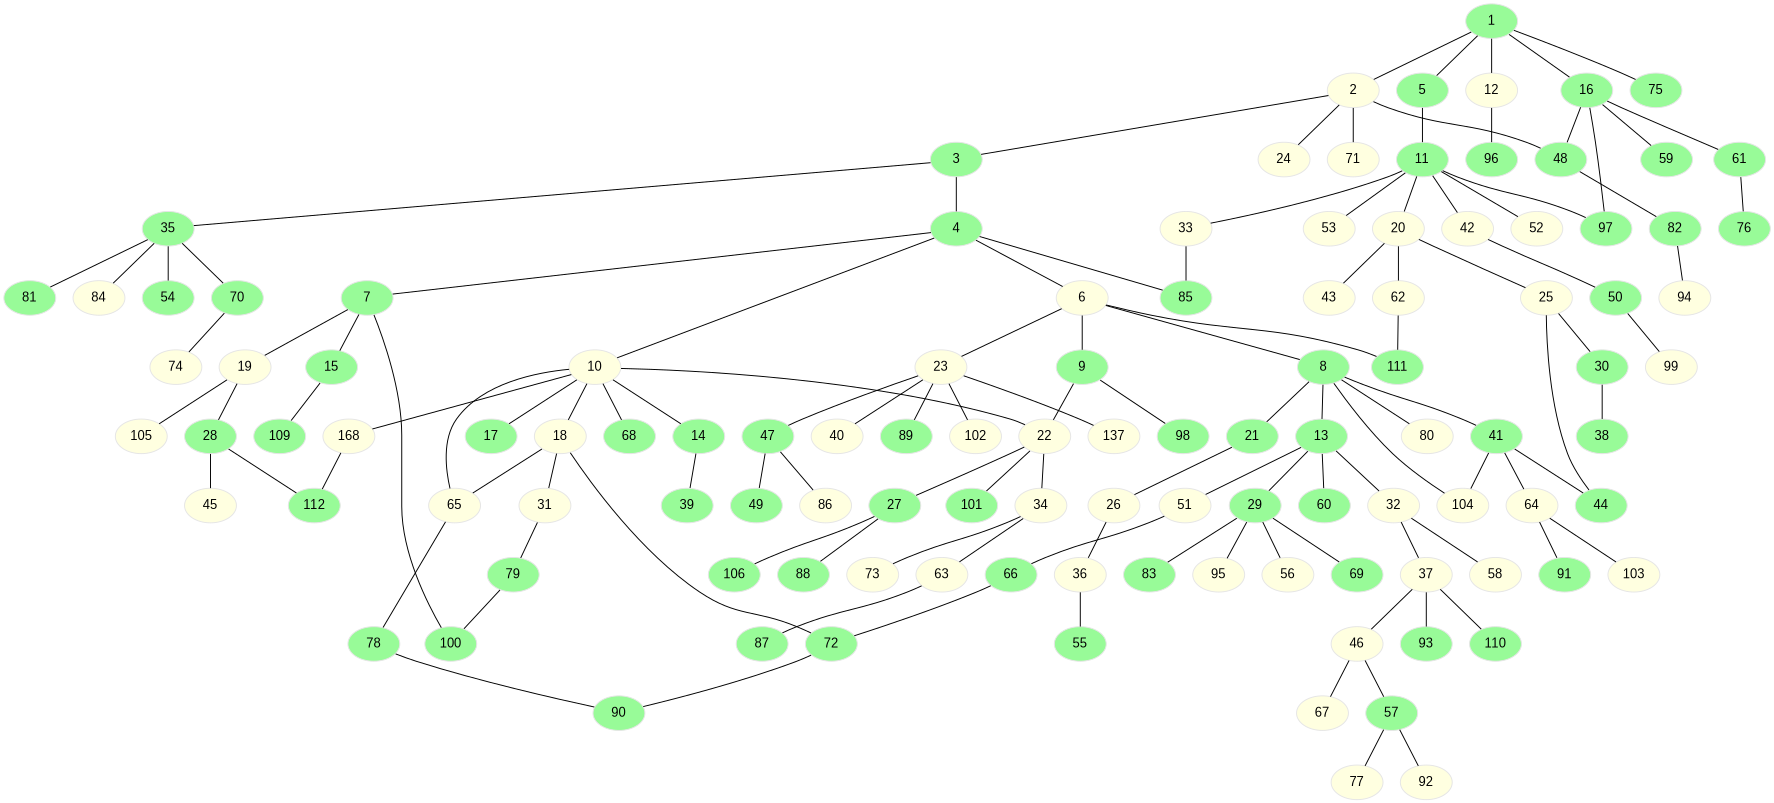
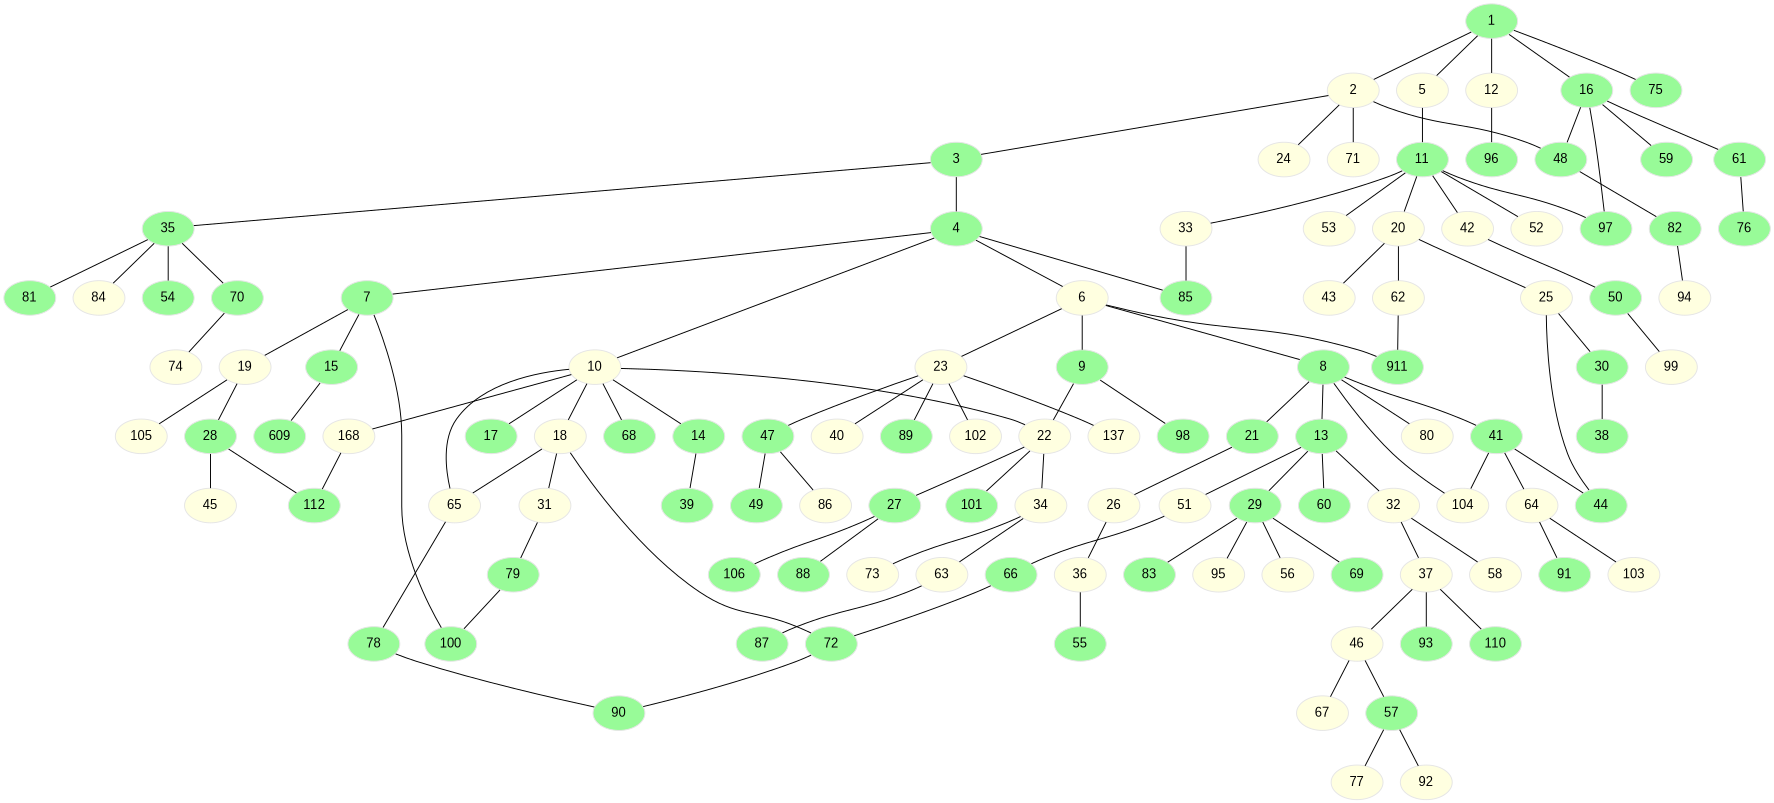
(1422, 90) -> (1422, 90)
(1397, 367) -> (1397, 367)
(280, 436) -> (280, 436)
